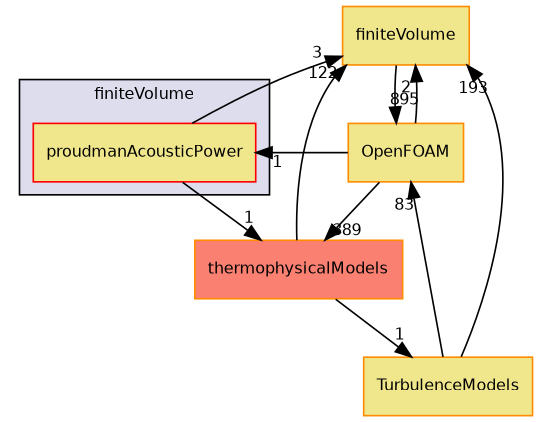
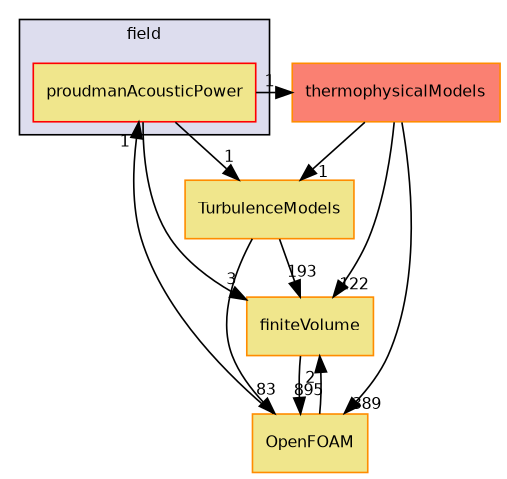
(145, 95) -> (145, 35)
none -> (201, 146)
(358, 205) -> (409, 268)
